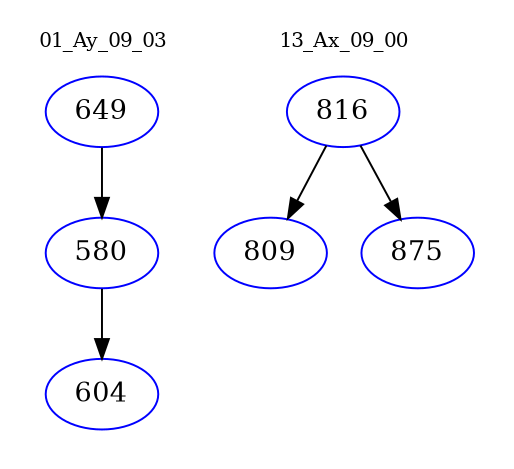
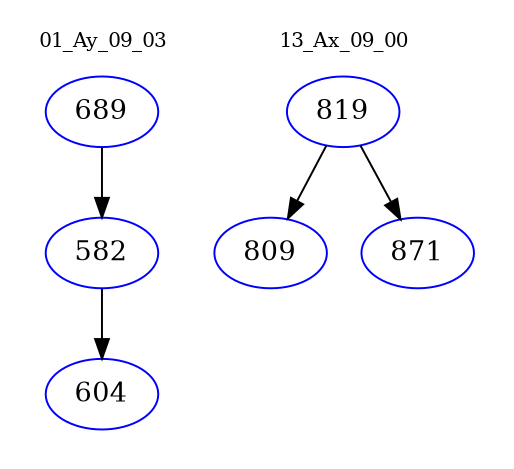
(102, 112) -> (102, 112)
(343, 112) -> (343, 112)
(102, 253) -> (102, 253)
(418, 253) -> (418, 253)
